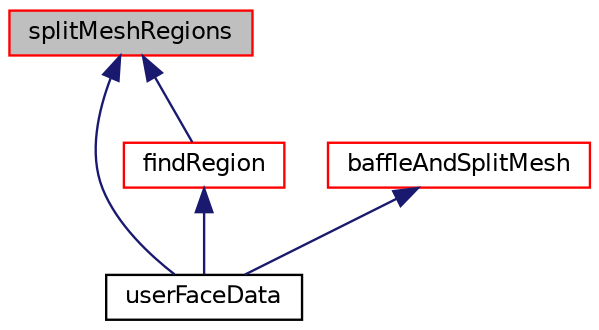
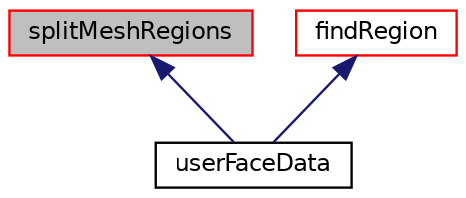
(174, 110) -> none
(459, 165) -> none
